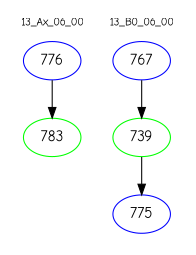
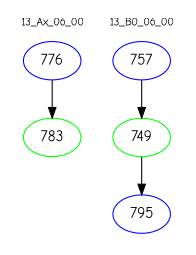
(142, 61) -> (142, 61)
(142, 137) -> (142, 137)
(142, 214) -> (142, 214)
